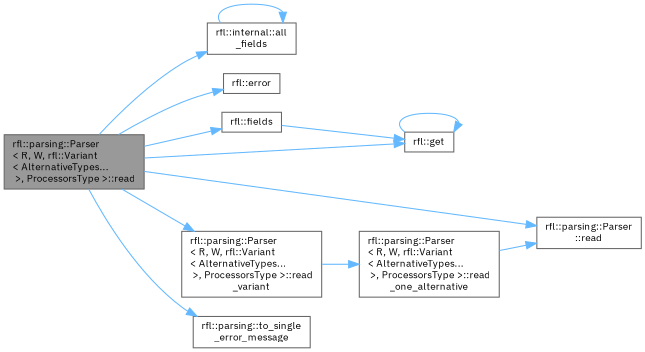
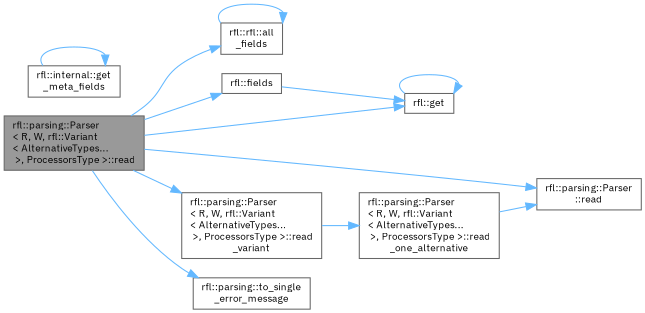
(252, 39) -> (252, 39)
none -> (74, 81)
(252, 84) -> none
